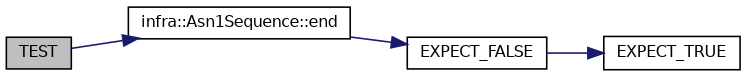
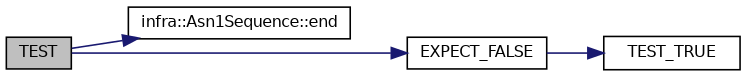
(371, 40) -> (231, 53)
(672, 53) -> (672, 53)
